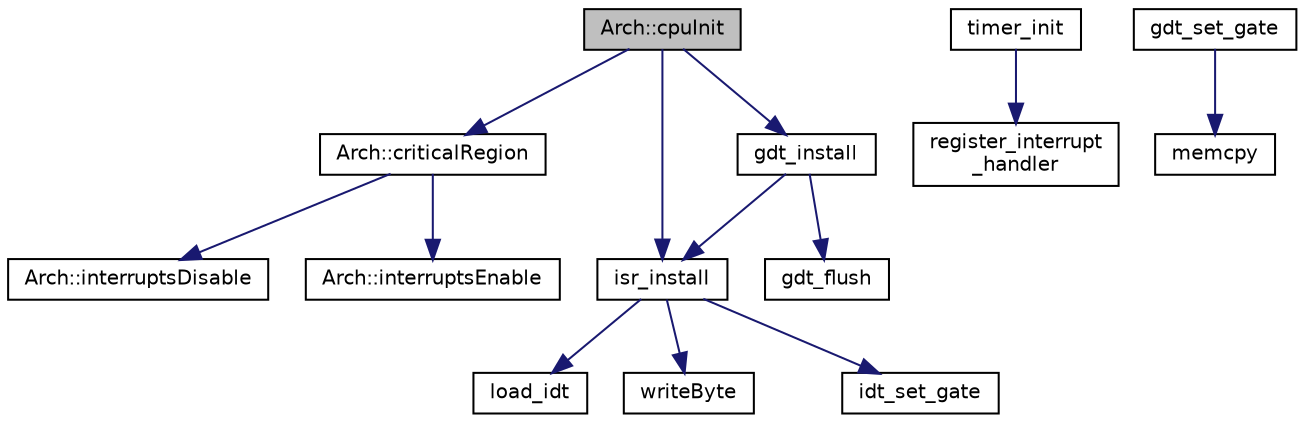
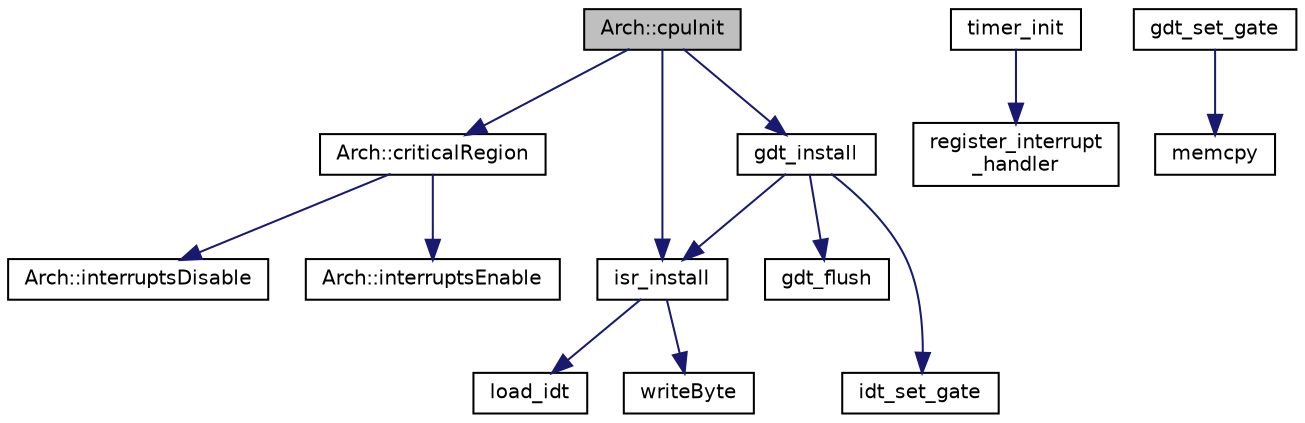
(782, 332) -> (902, 251)
